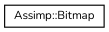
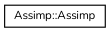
(54, 16) -> (55, 16)
